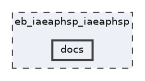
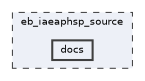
(72, 22) -> (72, 22)
